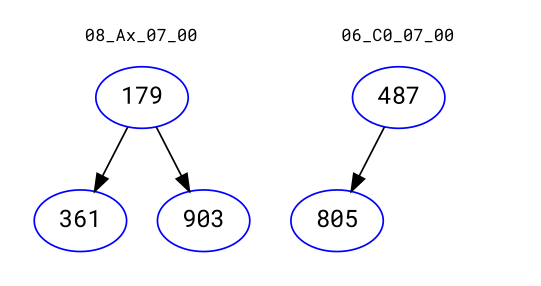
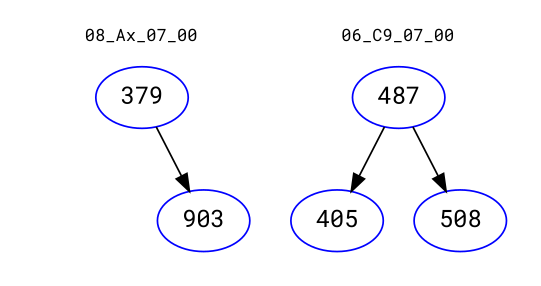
(399, 37) -> (399, 37)
(142, 98) -> (142, 98)
(80, 221) -> none
(337, 221) -> (337, 221)
none -> (460, 221)
